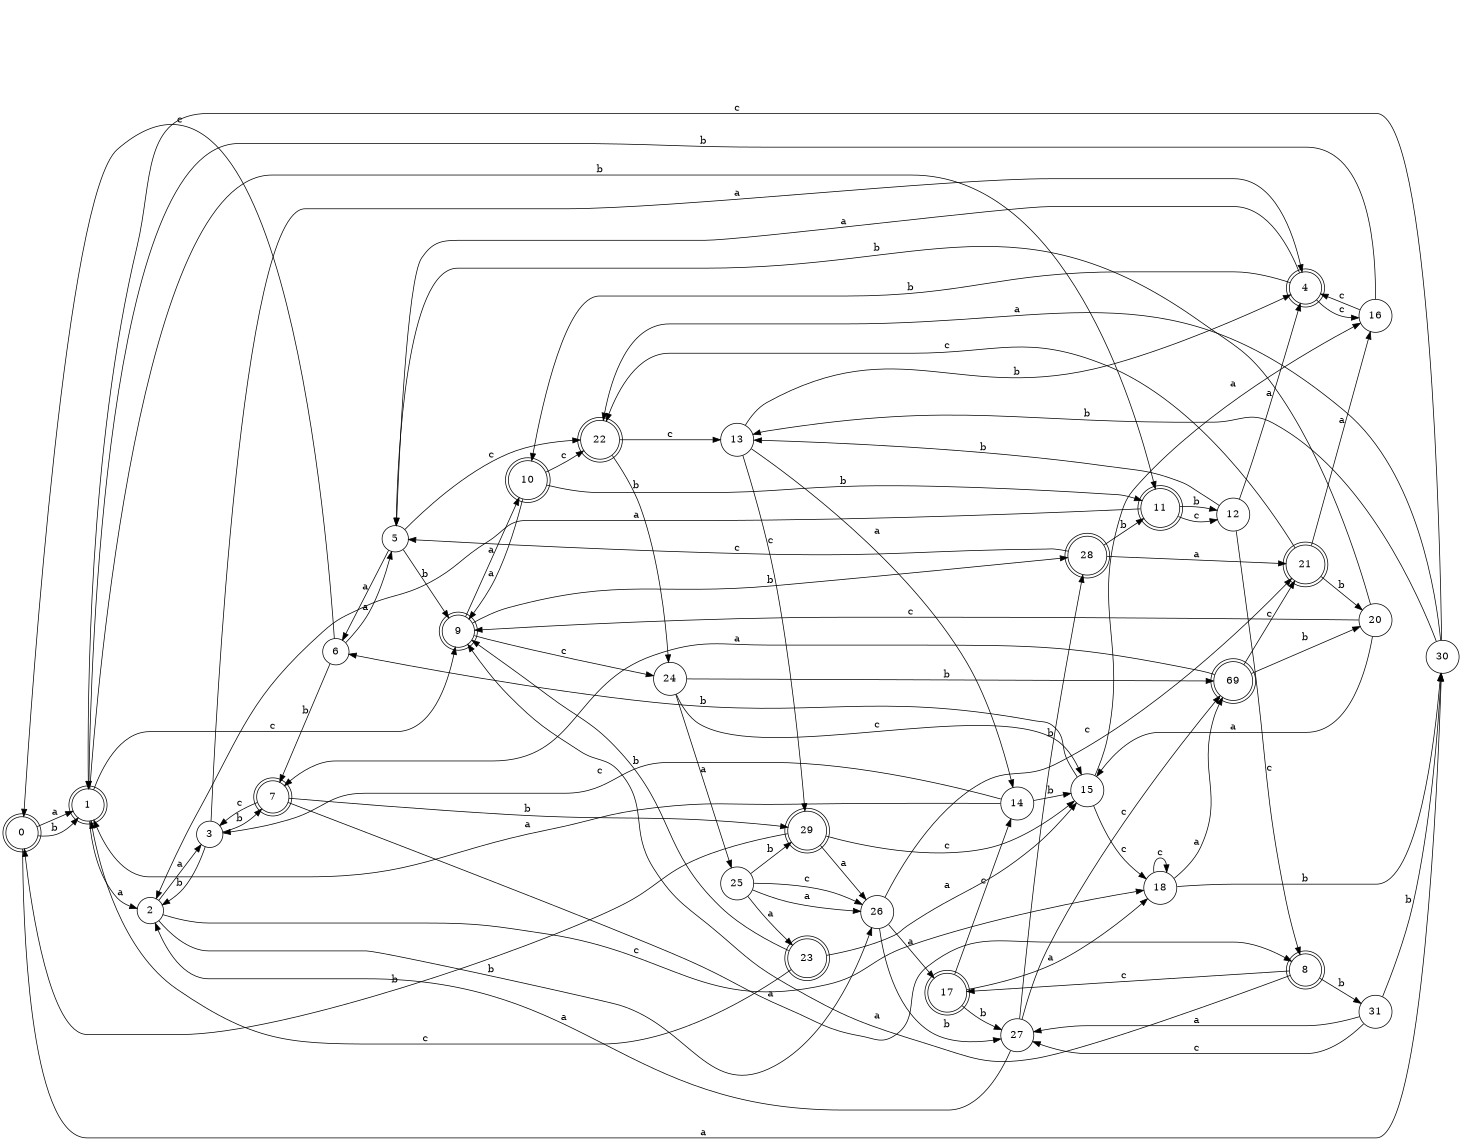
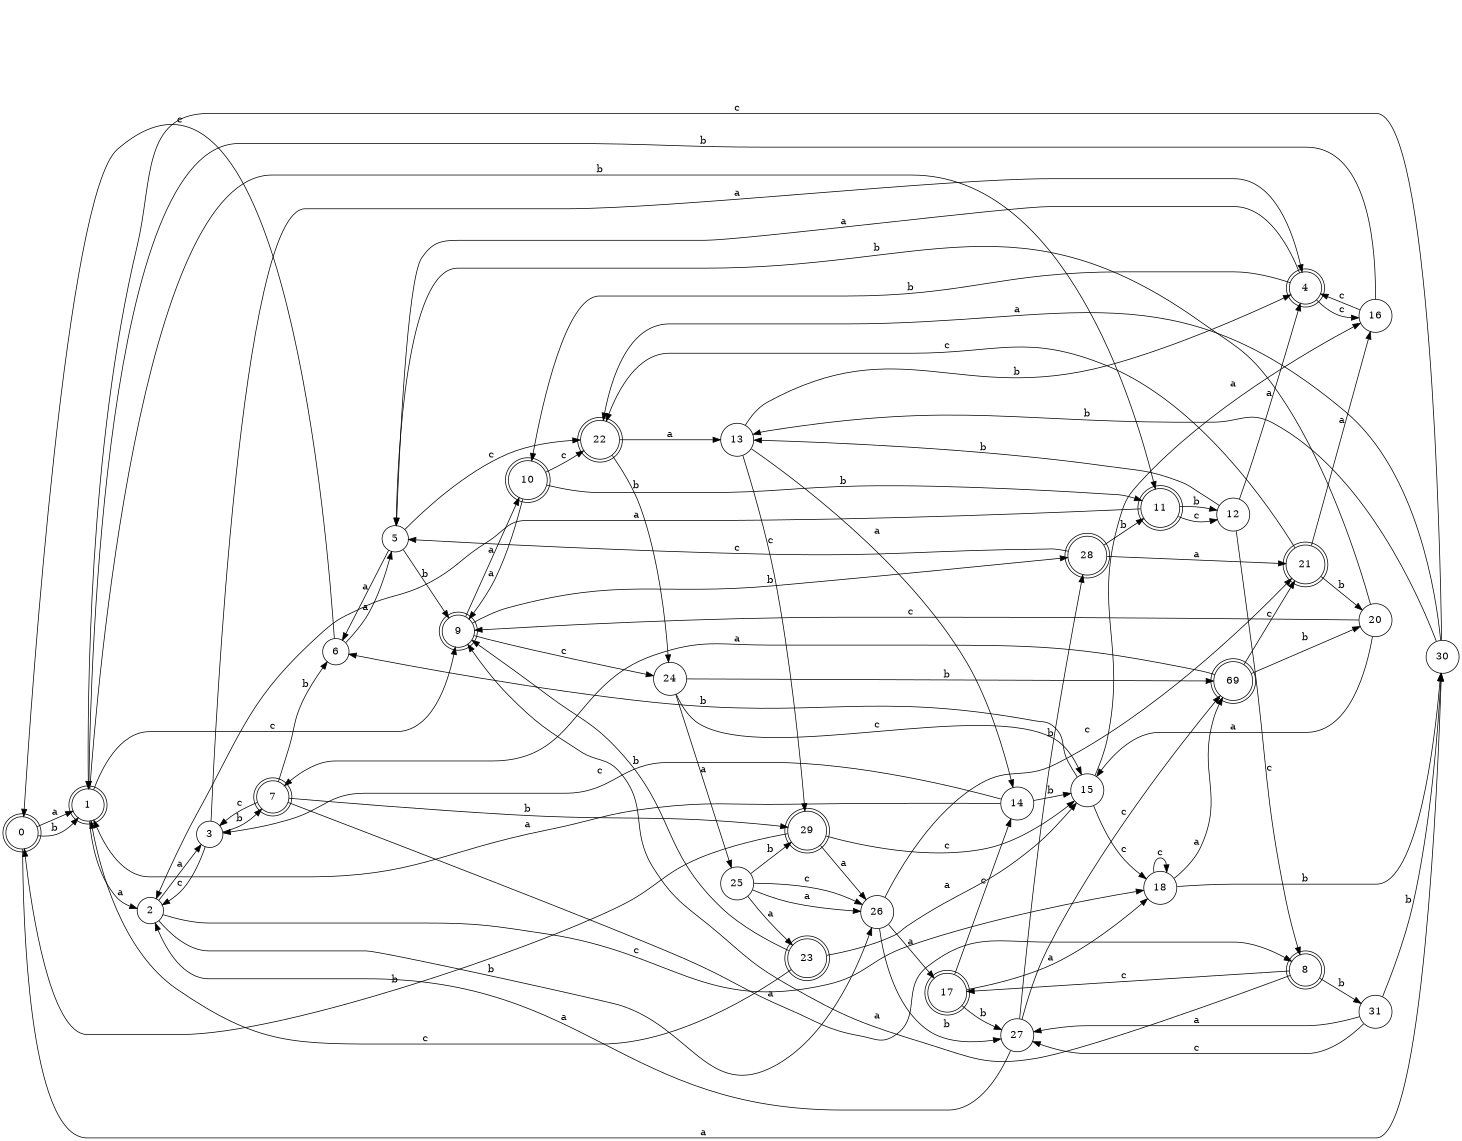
(670, 434) -> (670, 434)
(306, 720) -> (295, 722)
(180, 883) -> (180, 883)
